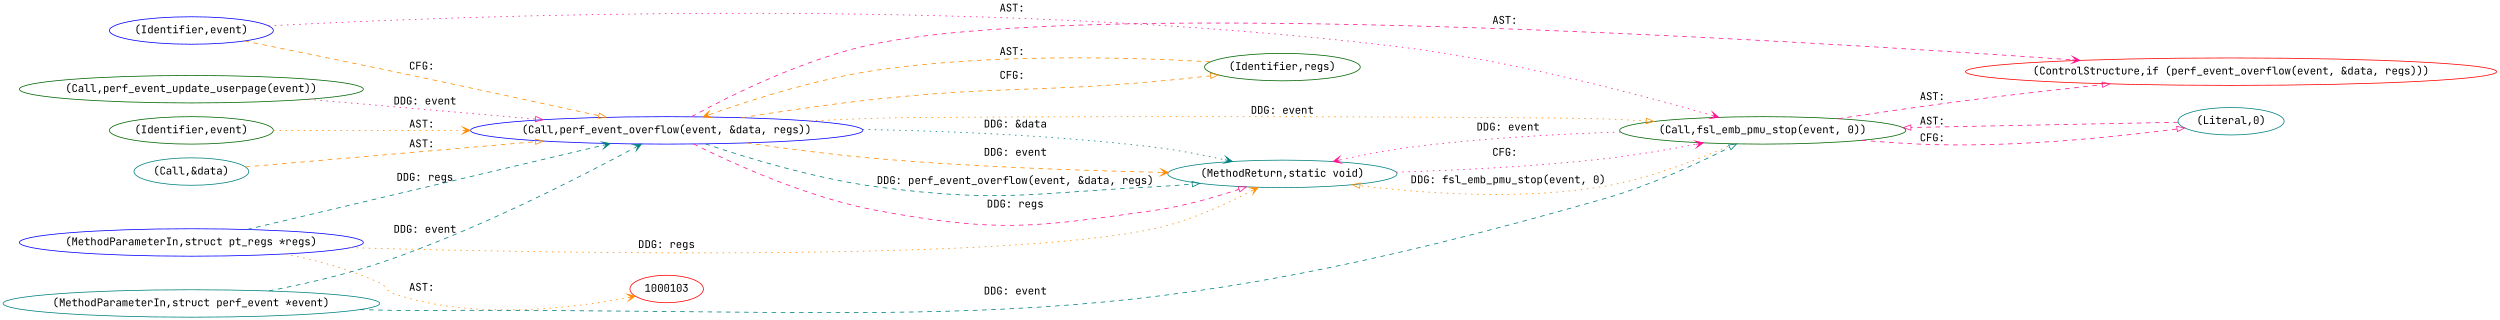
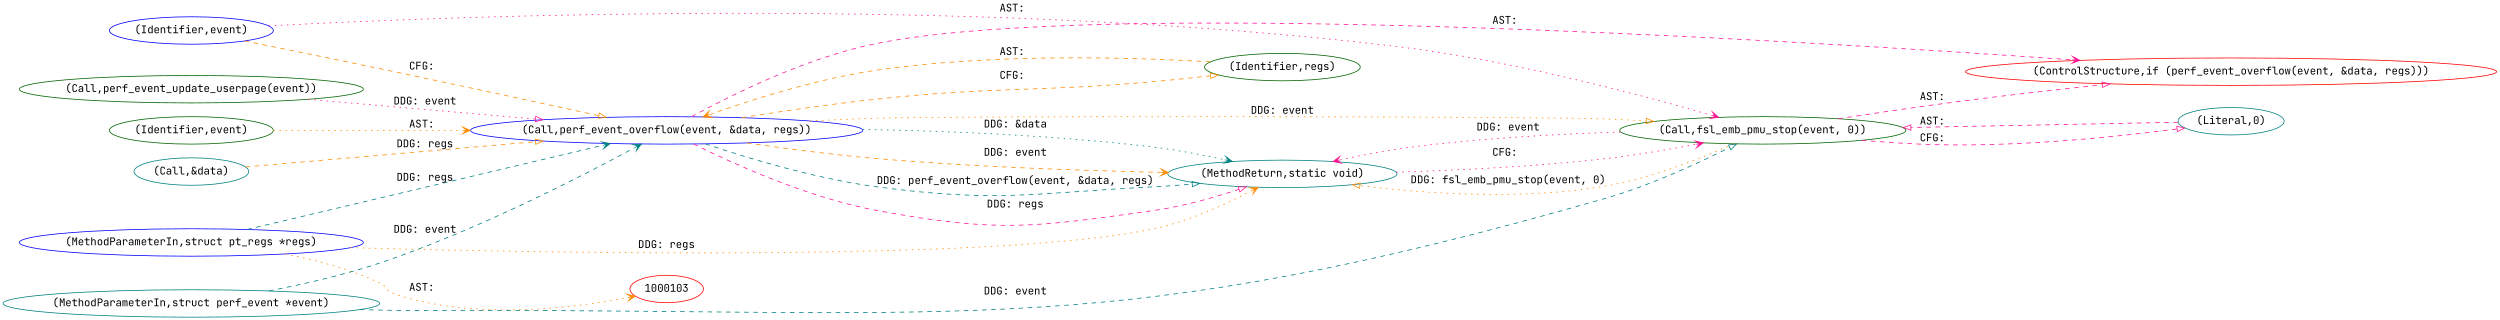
(425, 144) -> (425, 144)
